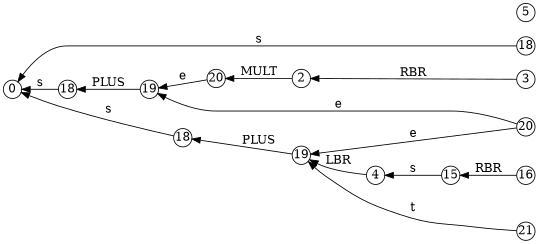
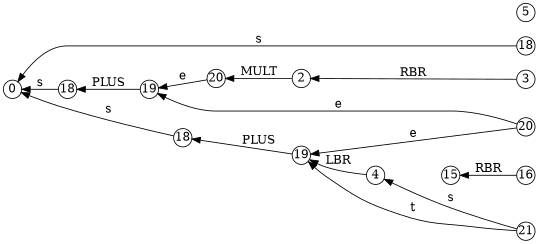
(417, 175) -> (453, 209)
